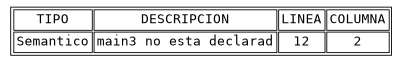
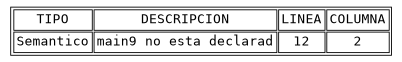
(185, 41) -> (185, 41)
